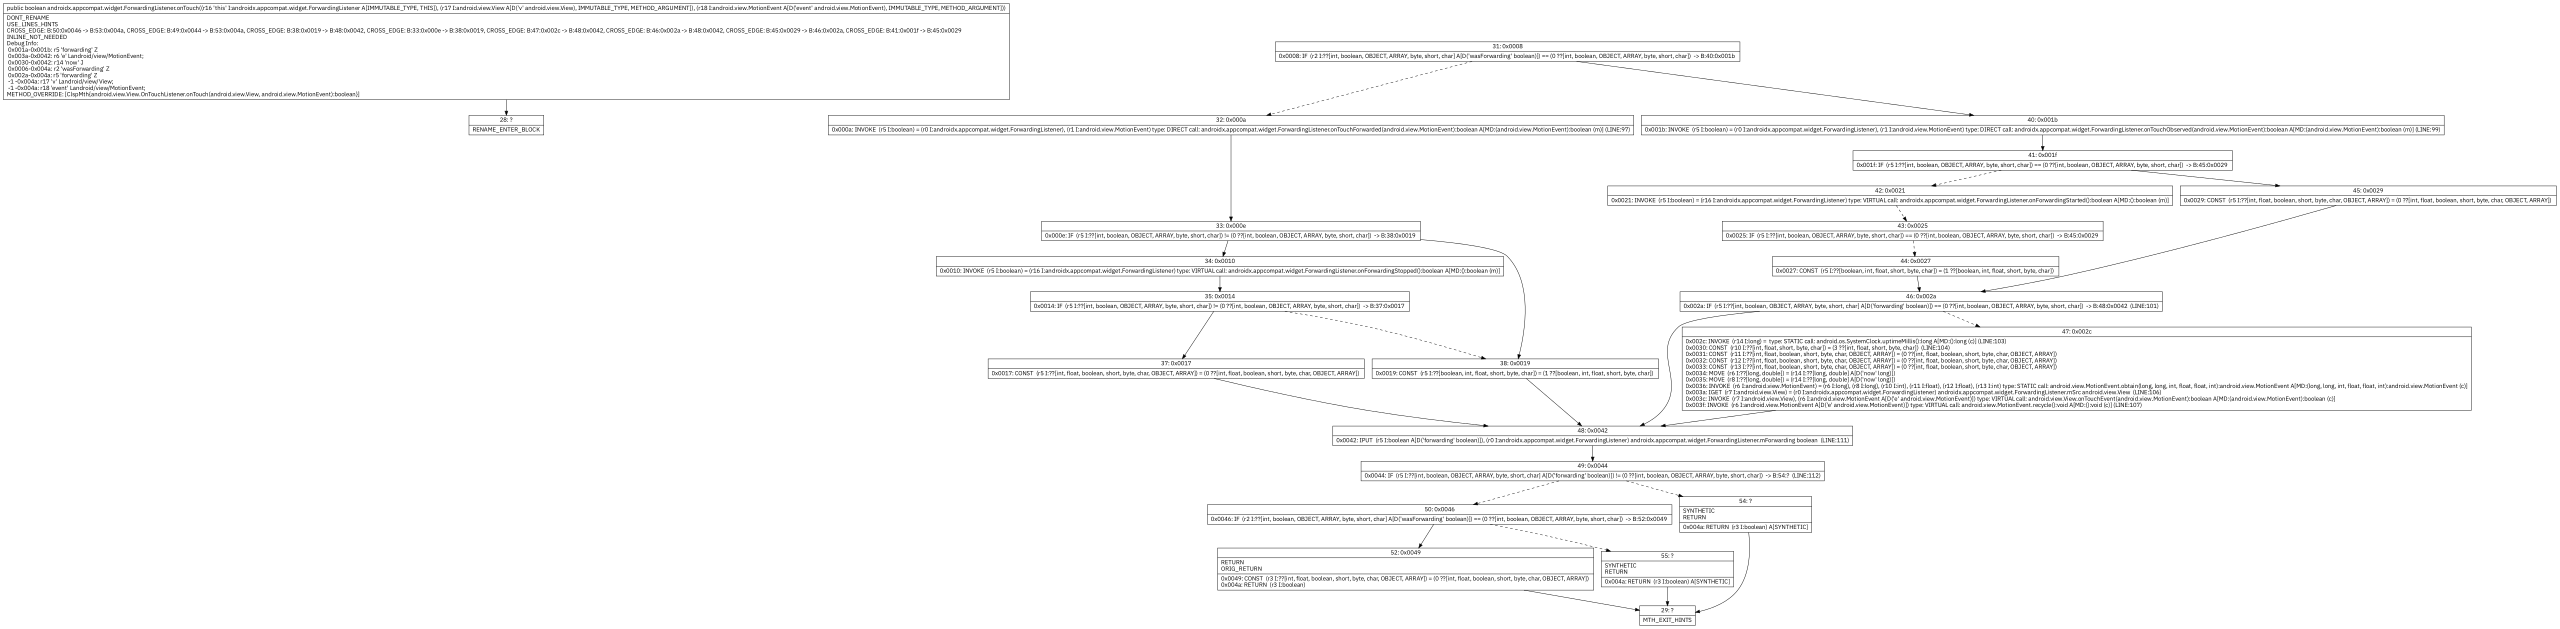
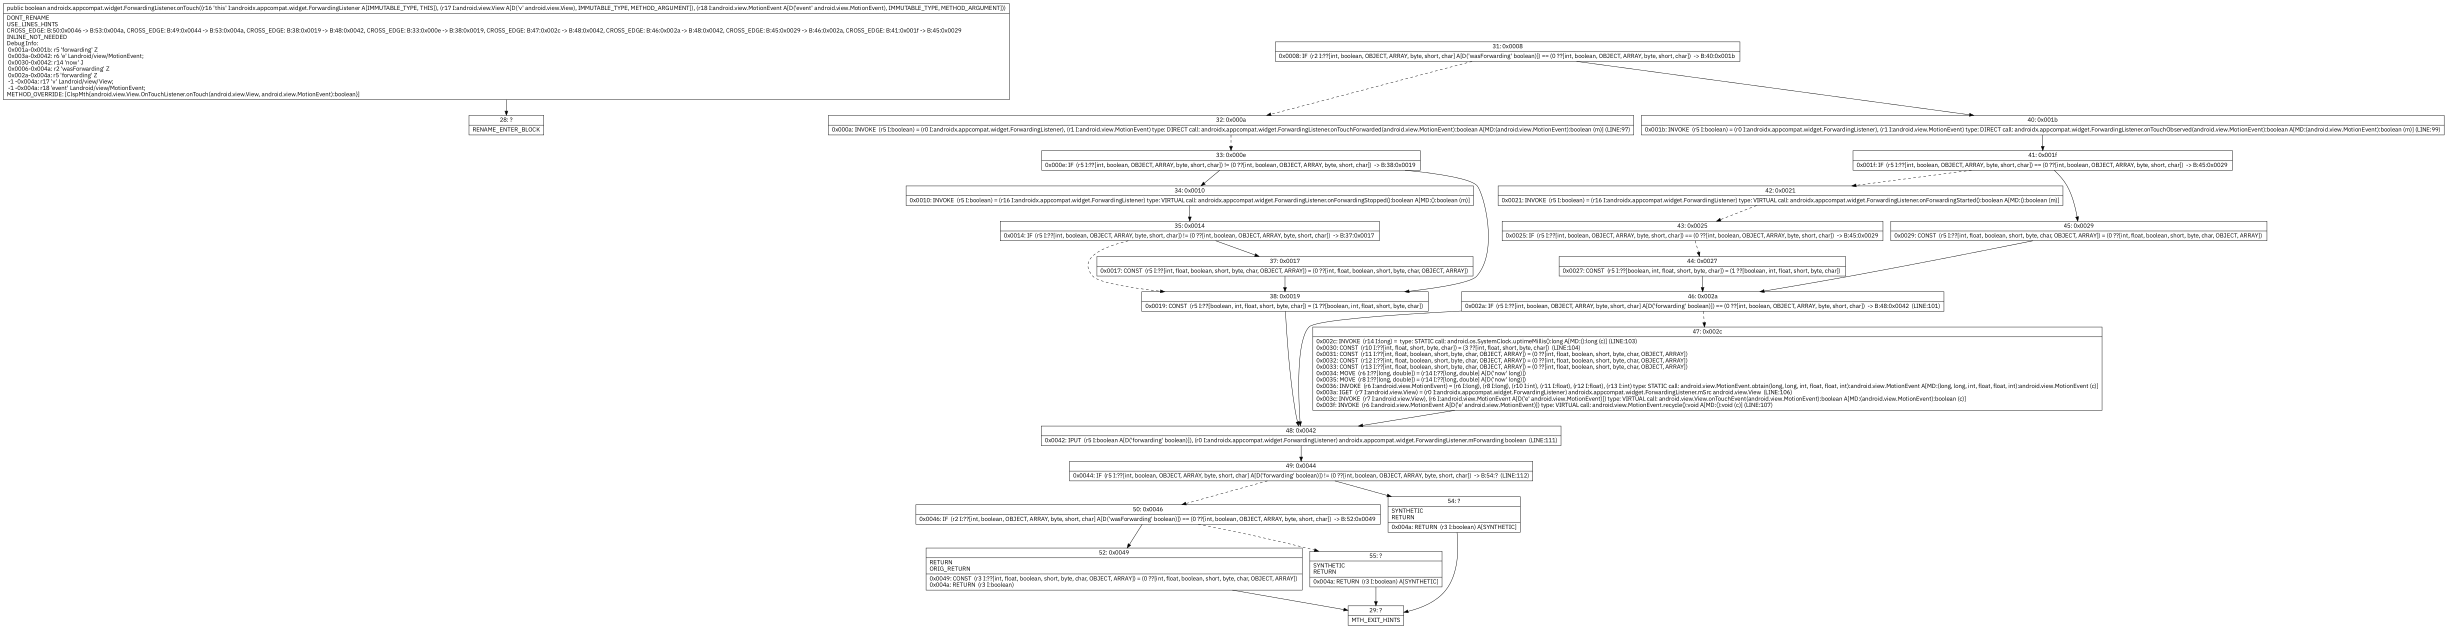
(1231, 176) -> (1231, 141)
(1348, 407) -> (1285, 282)
(1653, 488) -> (1361, 488)
